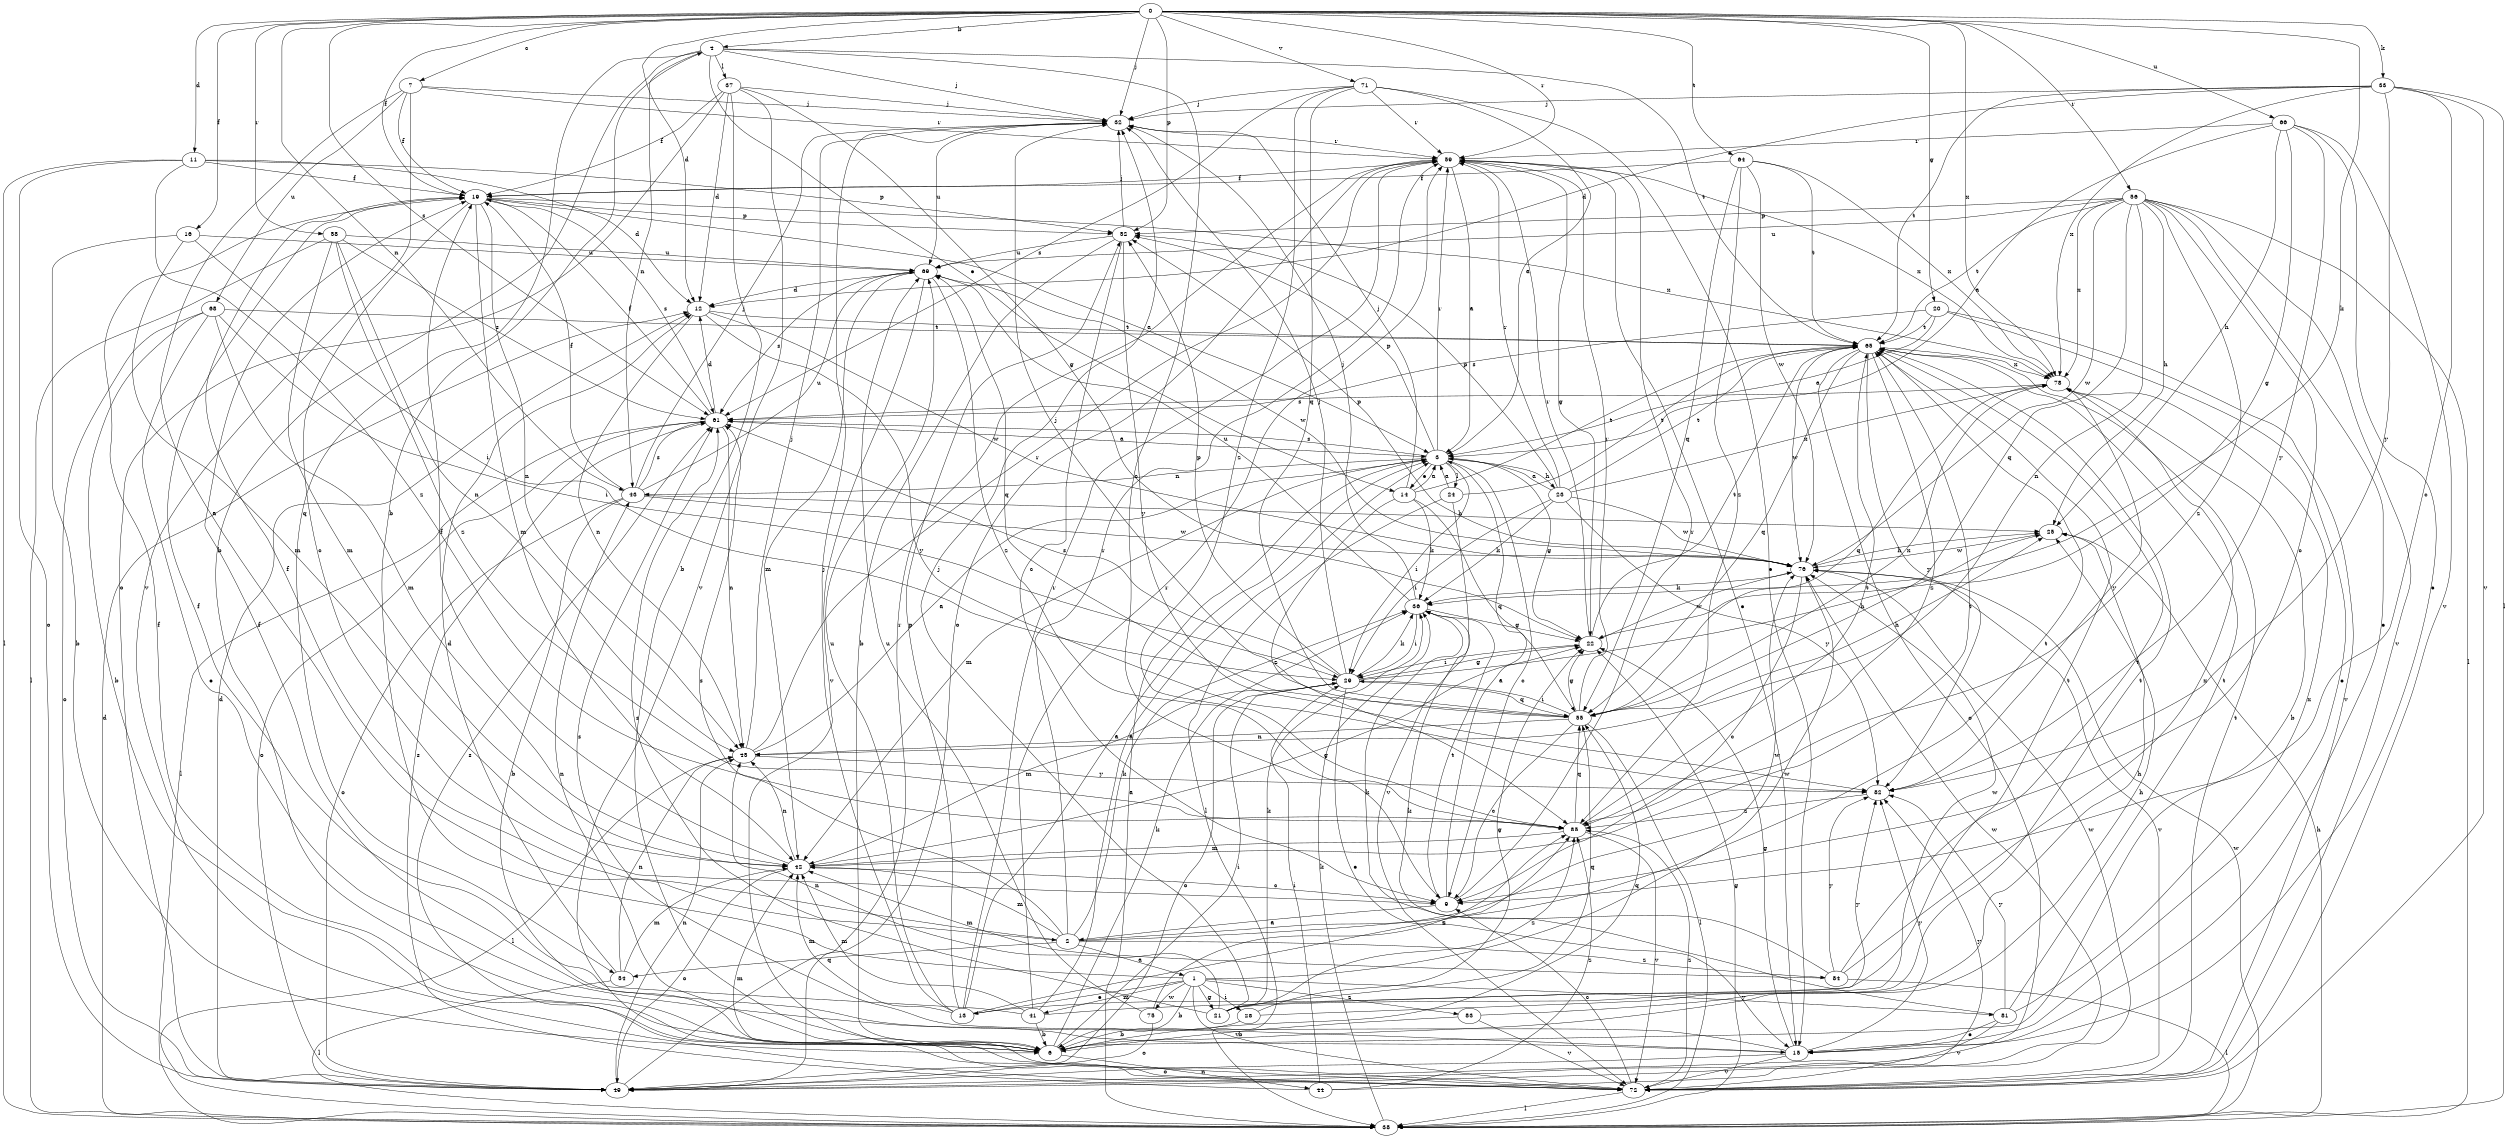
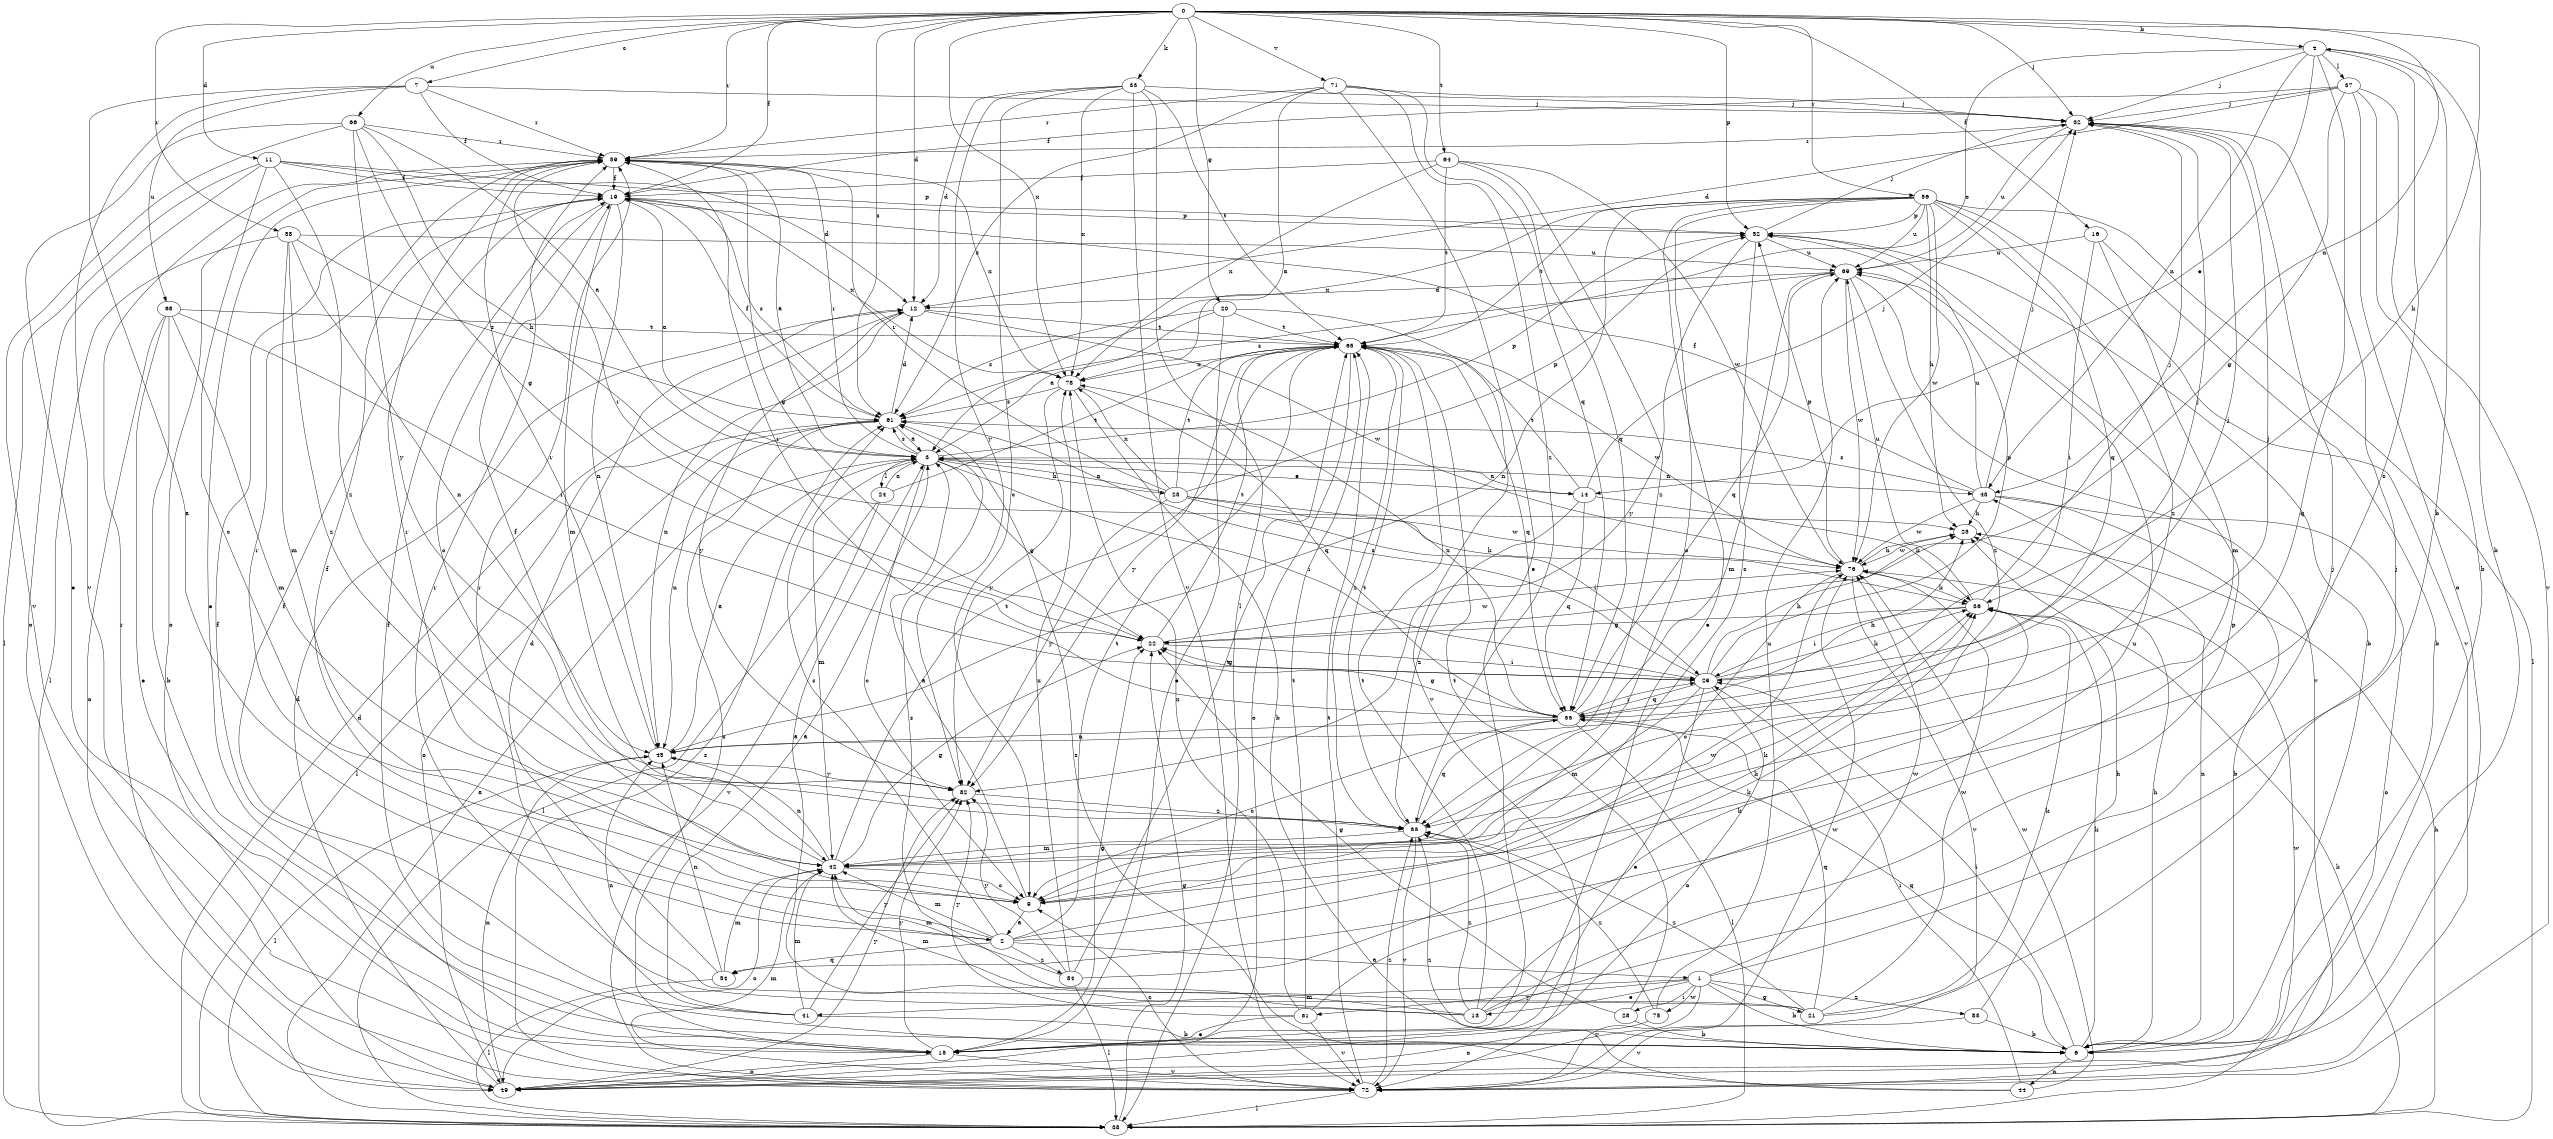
(1704, 197) -> (1967, 197)
none -> (342, 749)
(1453, 755) -> (1766, 755)
